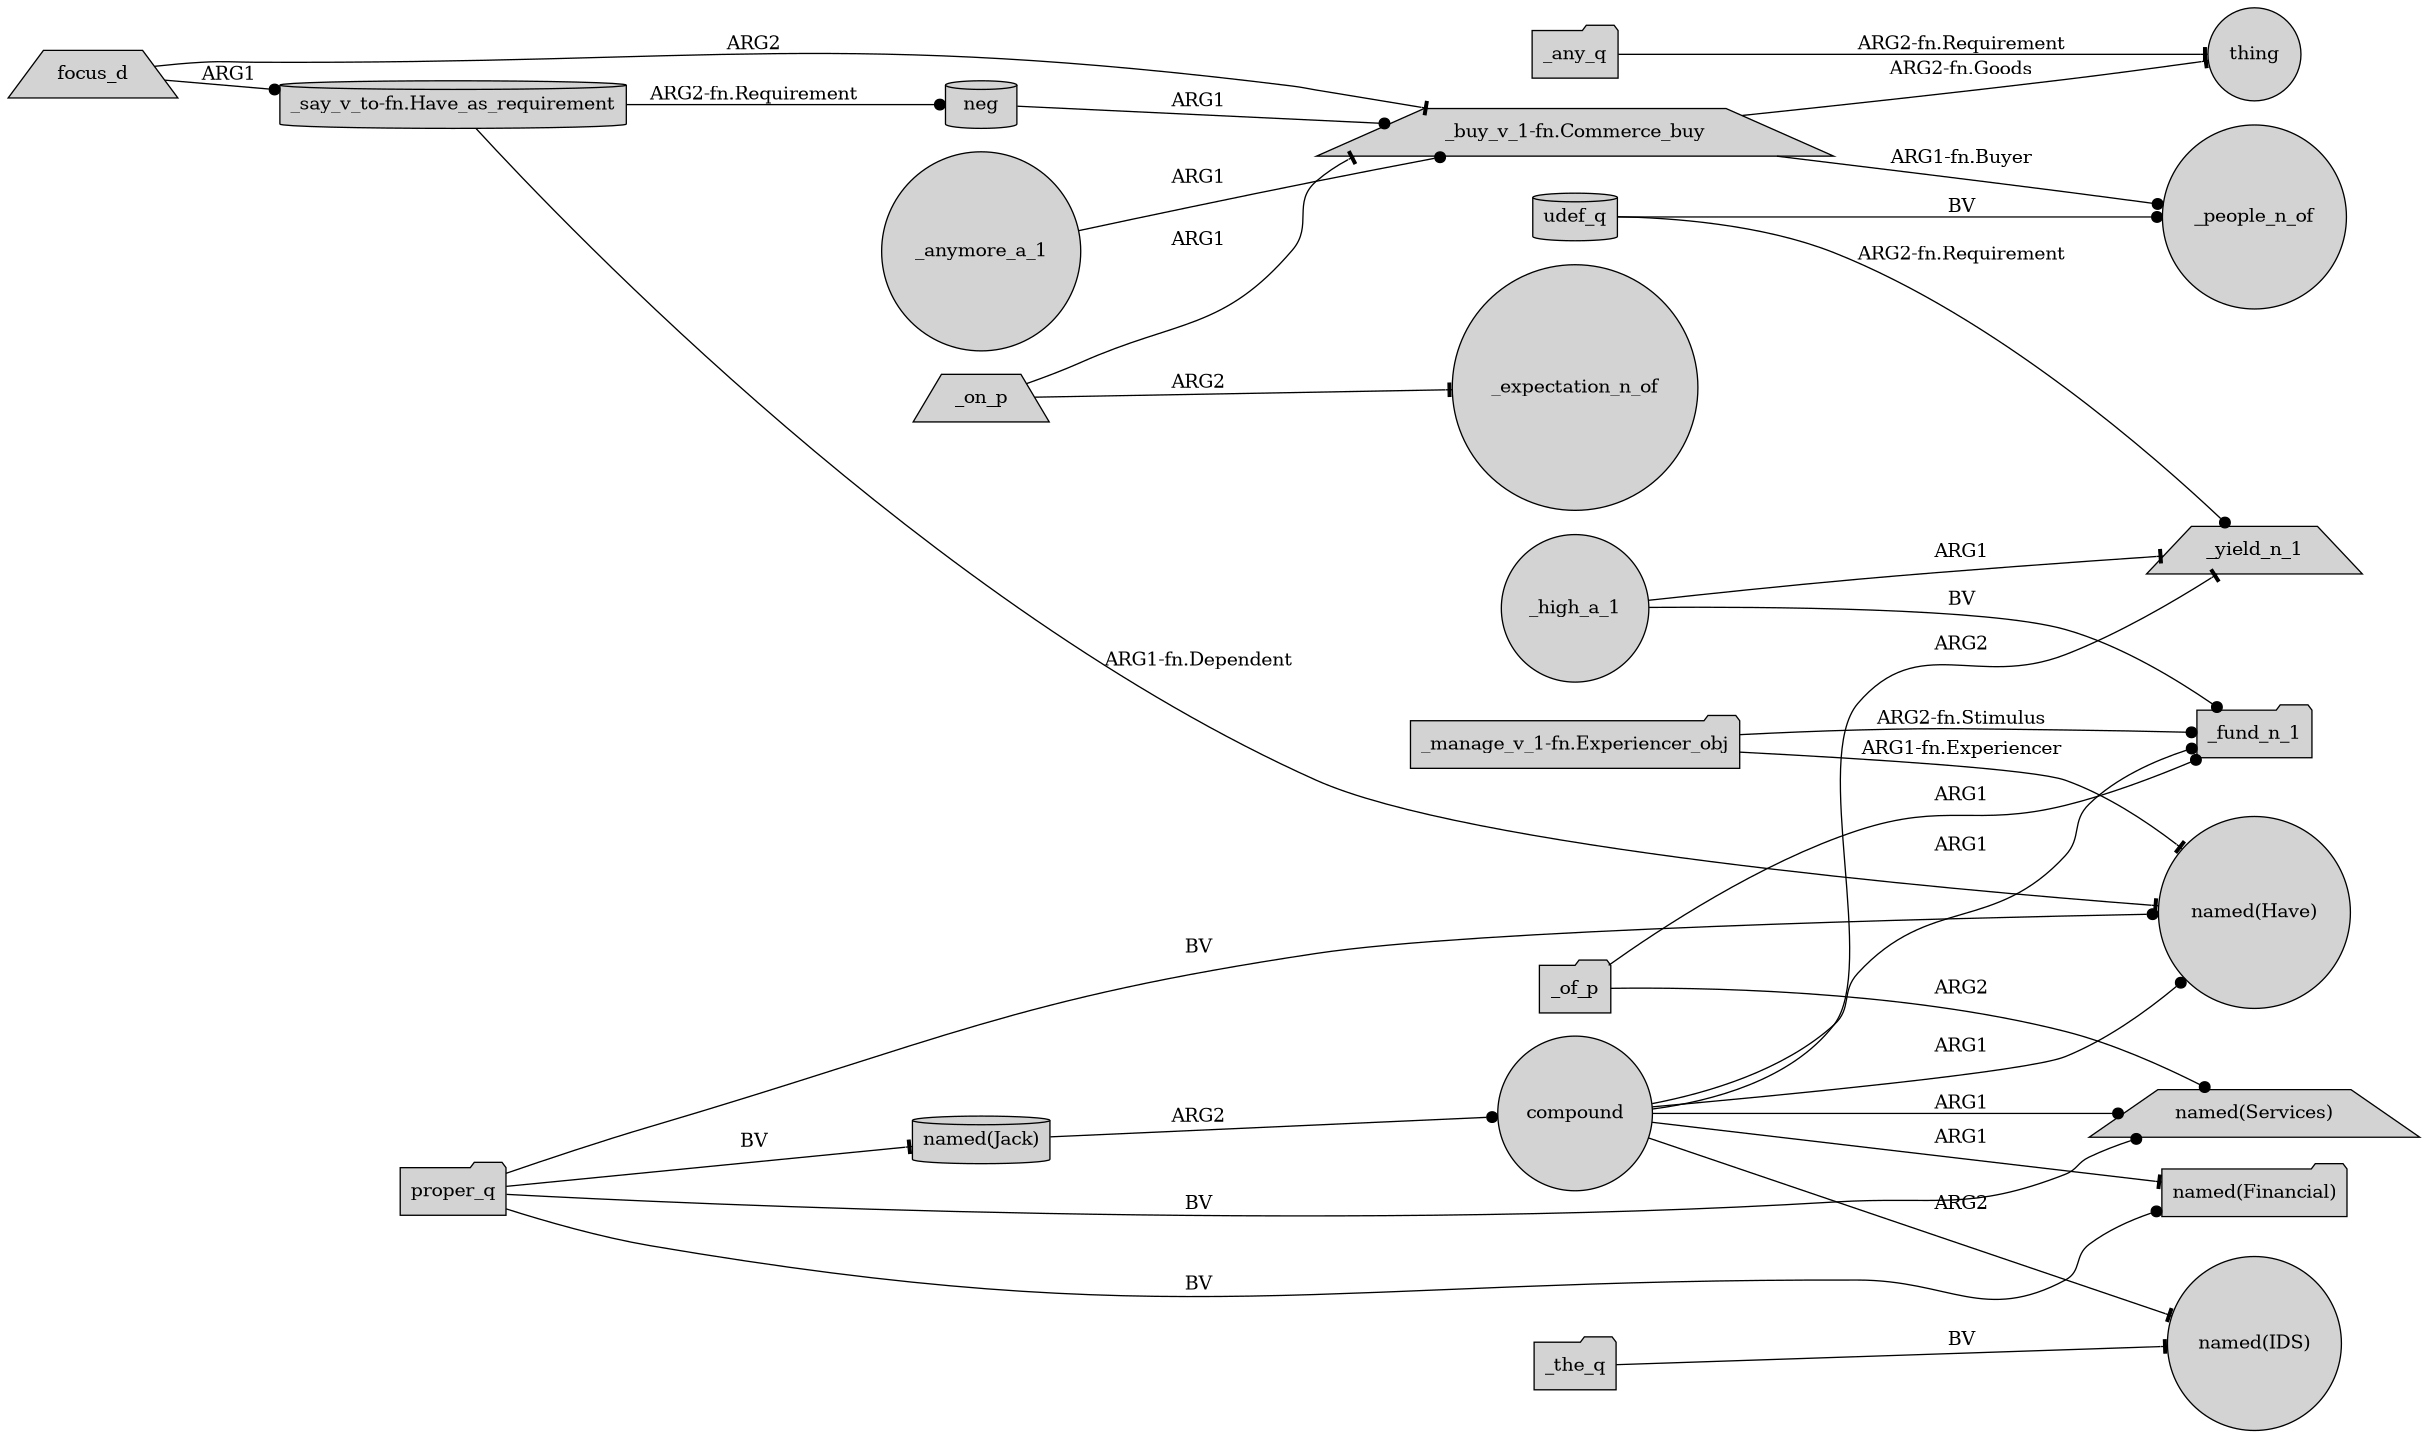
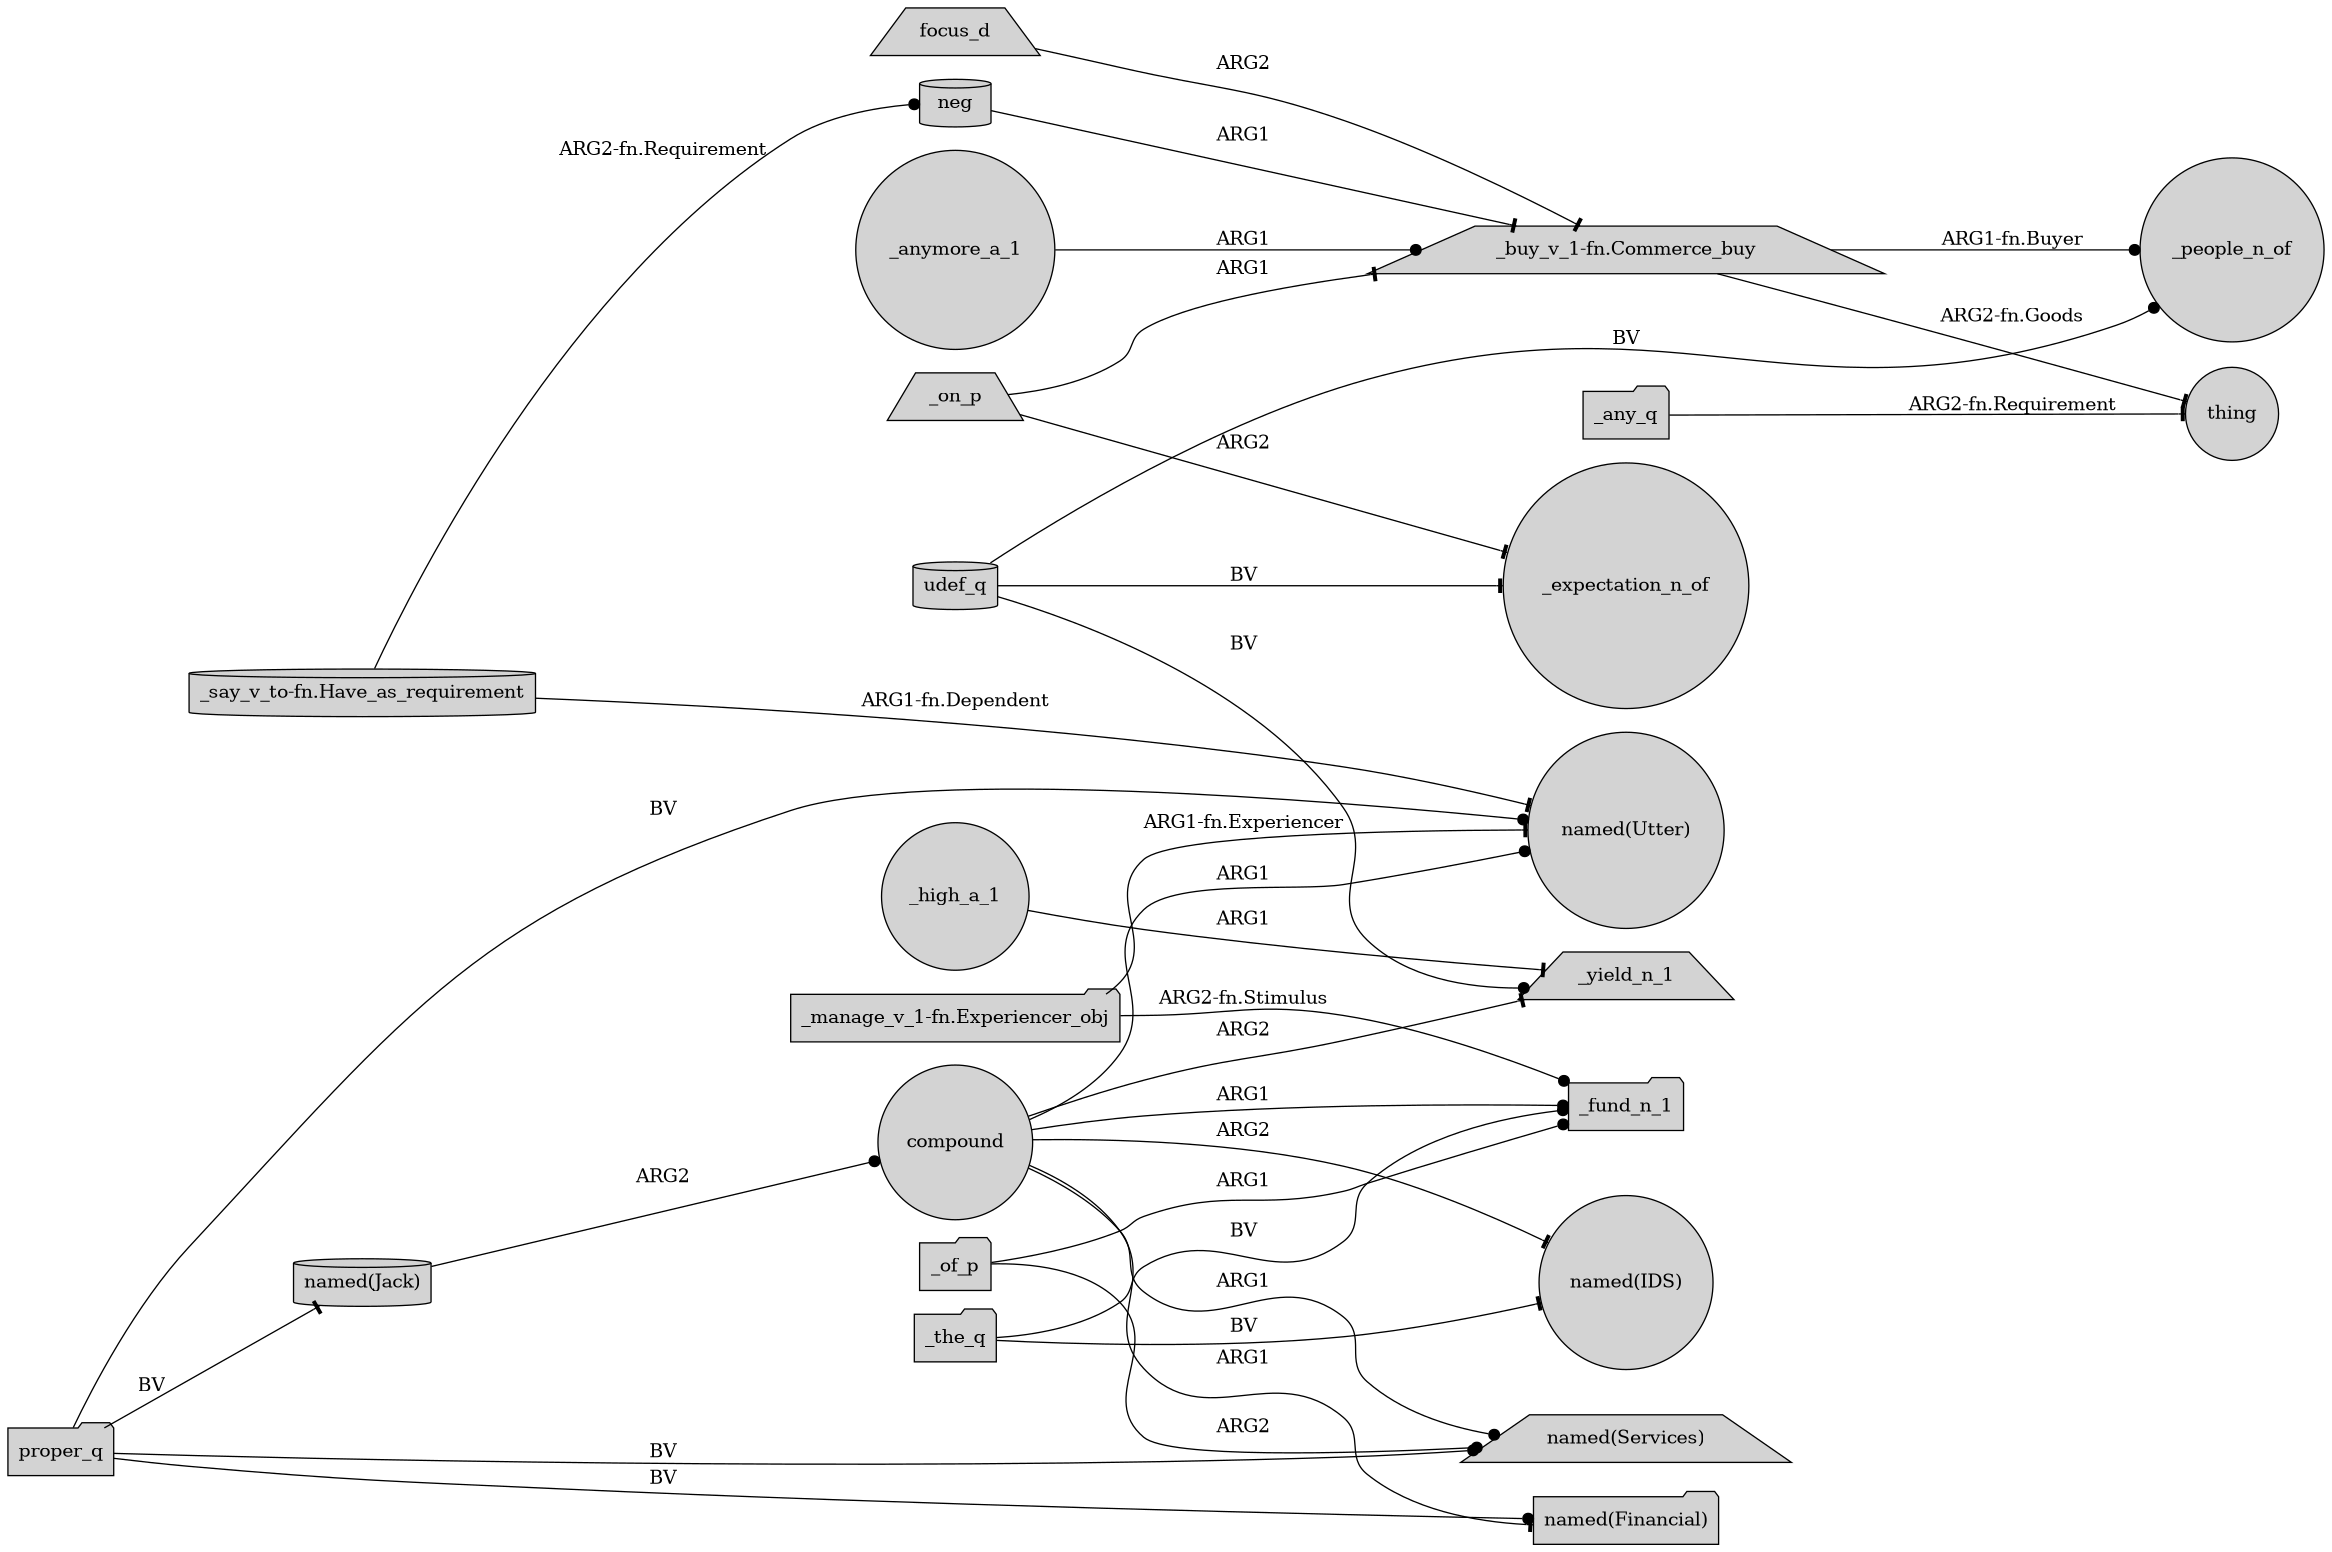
(217, 85) -> none
(1198, 115) -> (1250, 167)
(1962, 255) -> (1244, 645)
none -> (1247, 586)
(1941, 614) -> (1293, 1262)
(2254, 912) -> (1626, 830)
